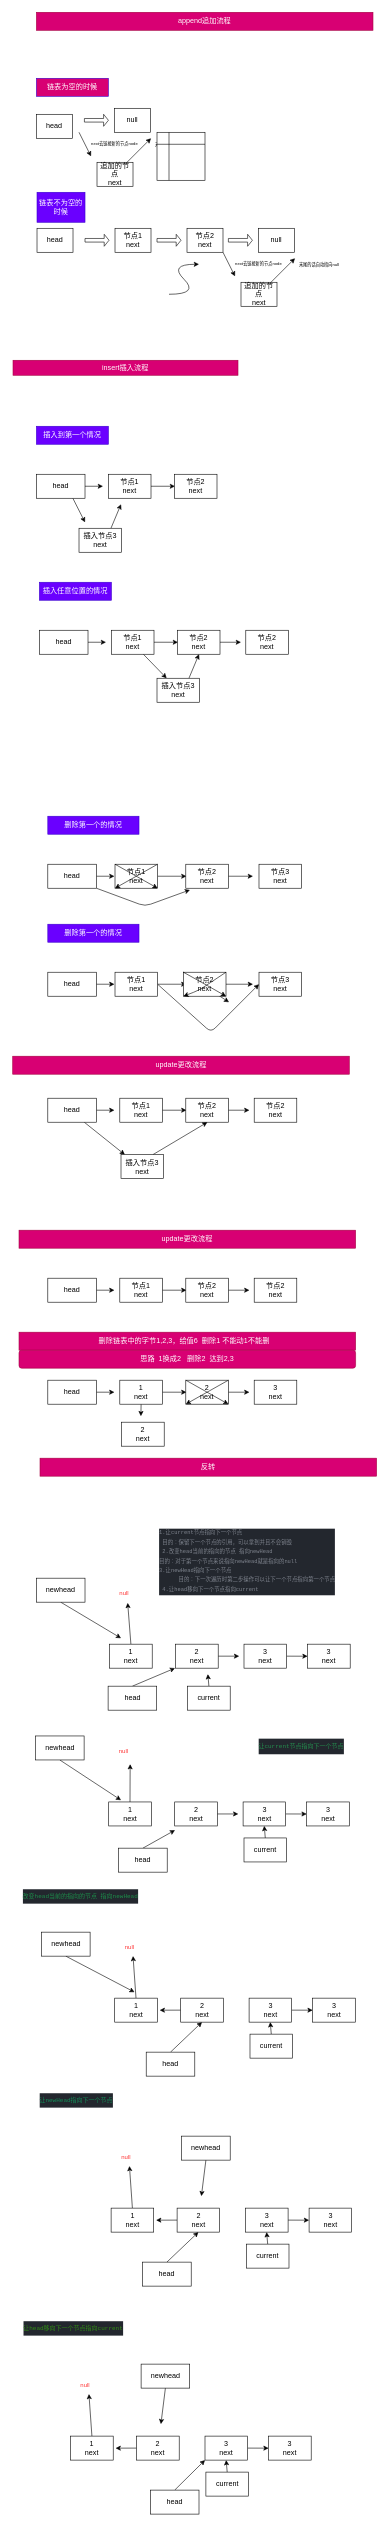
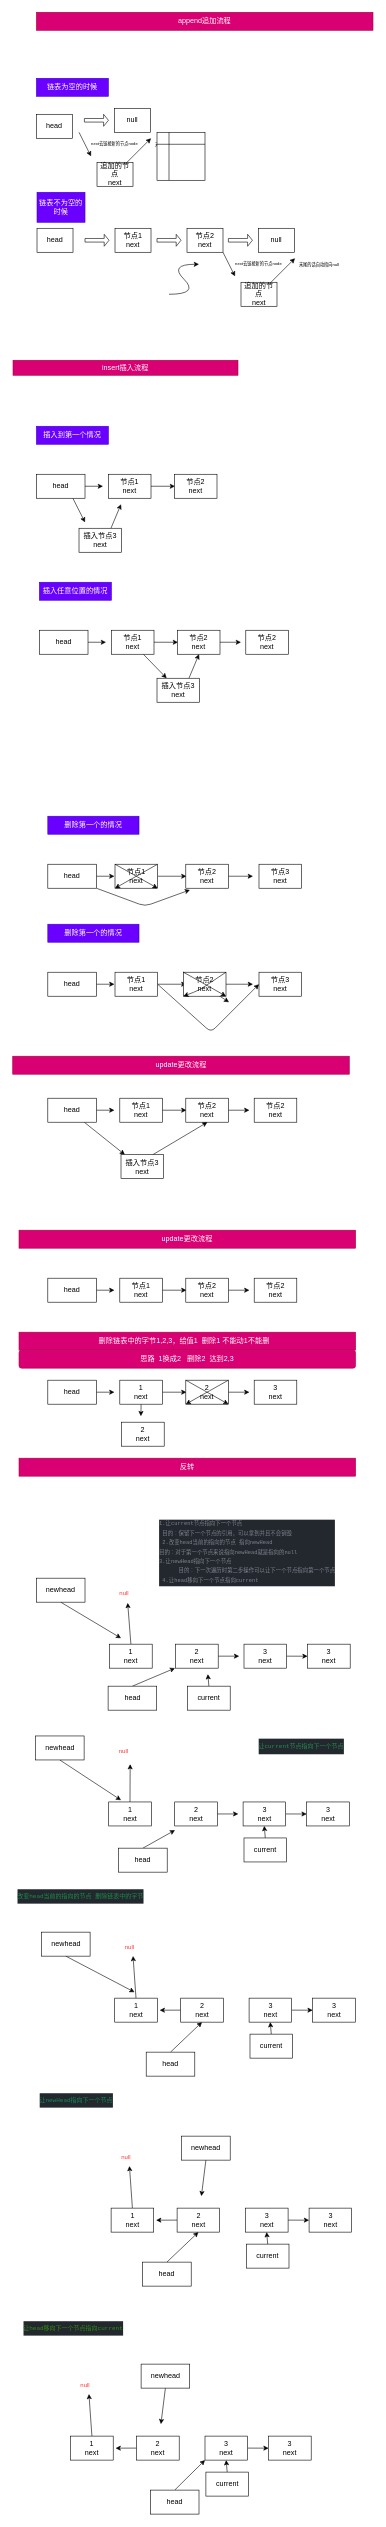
(72, 87) -> (72, 87)
(187, 1341) -> (187, 1341)
(208, 1467) -> (187, 1467)
(254, 1562) -> (254, 1553)
(80, 1896) -> (80, 1896)
